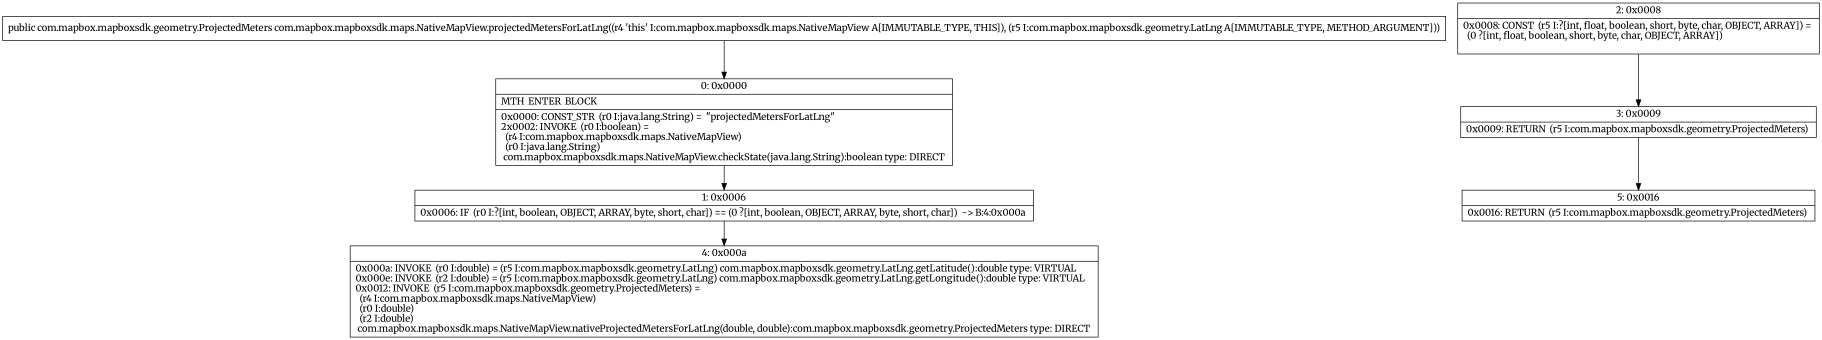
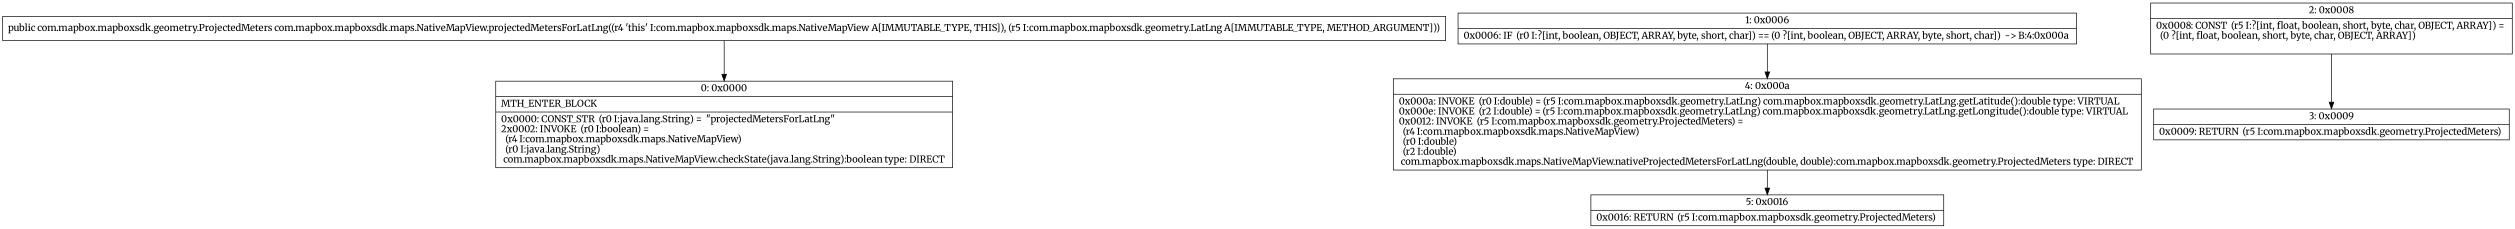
(1639, 160) -> (1767, 179)
(724, 174) -> none
